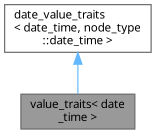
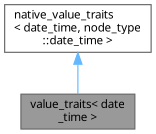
(78, 28) -> (78, 28)
